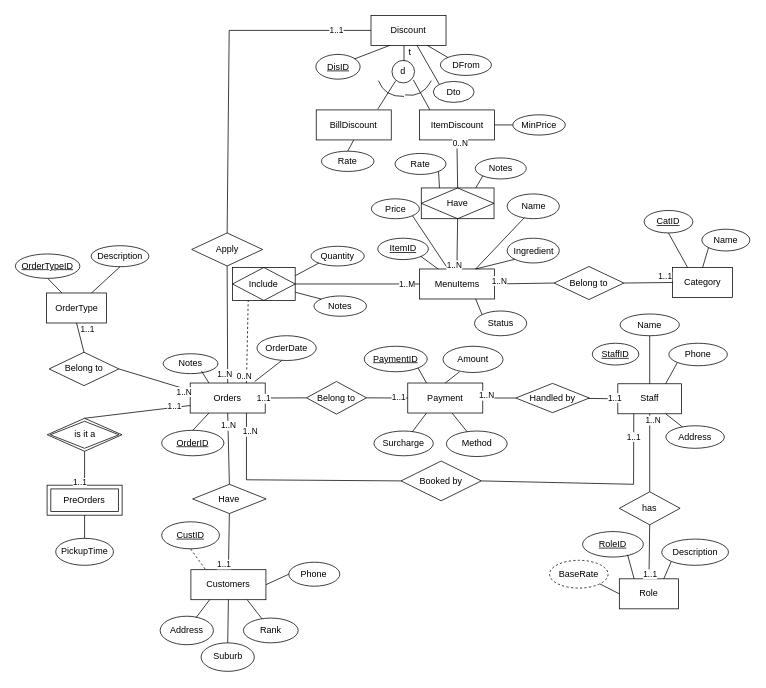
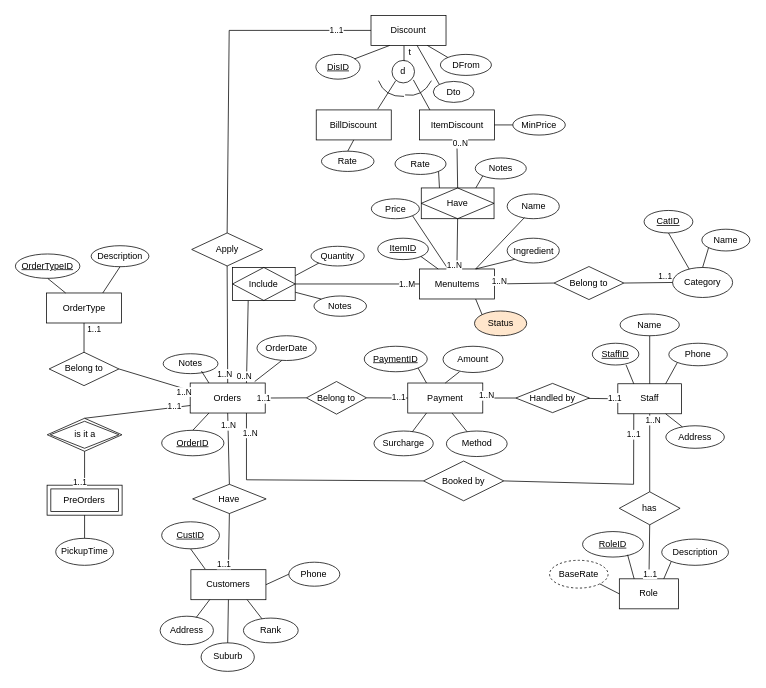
(702, 282) -> (702, 282)
(77, 308) -> (84, 308)
(500, 323) -> (500, 323)
(247, 337) -> (247, 337)
none -> (630, 374)
(441, 481) -> (464, 481)
(198, 559) -> (198, 559)
